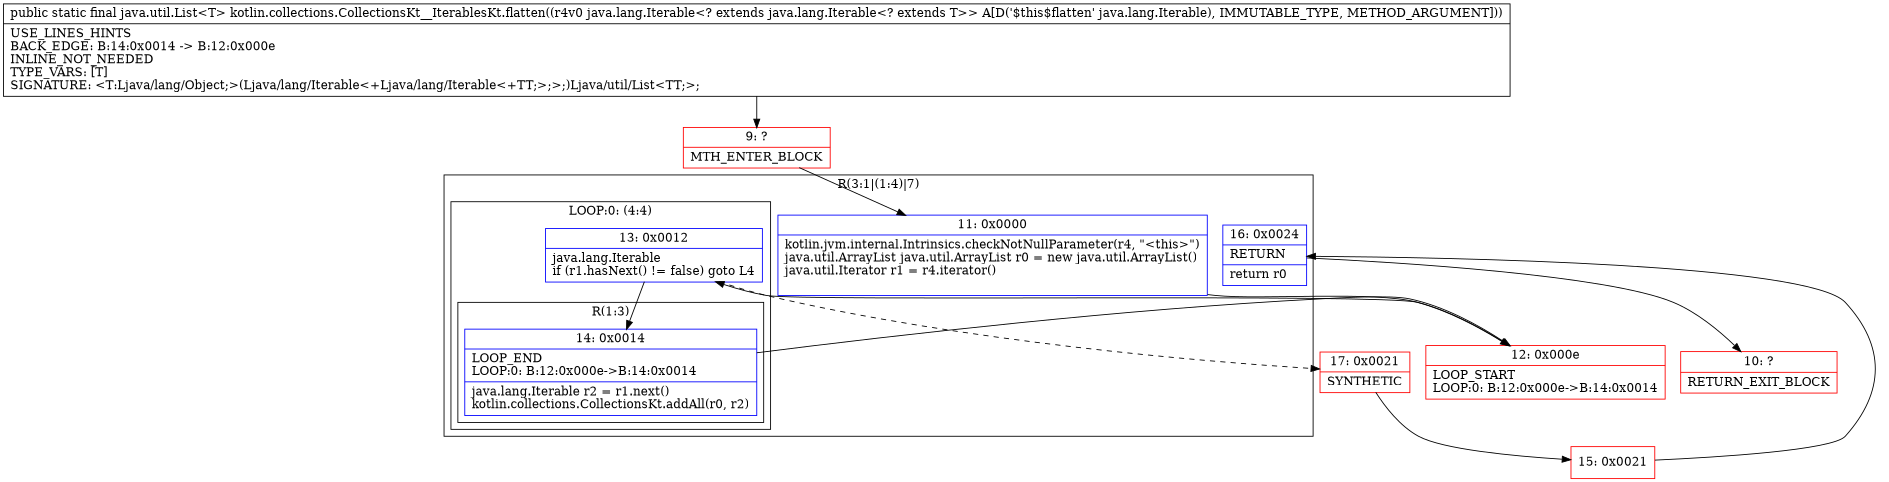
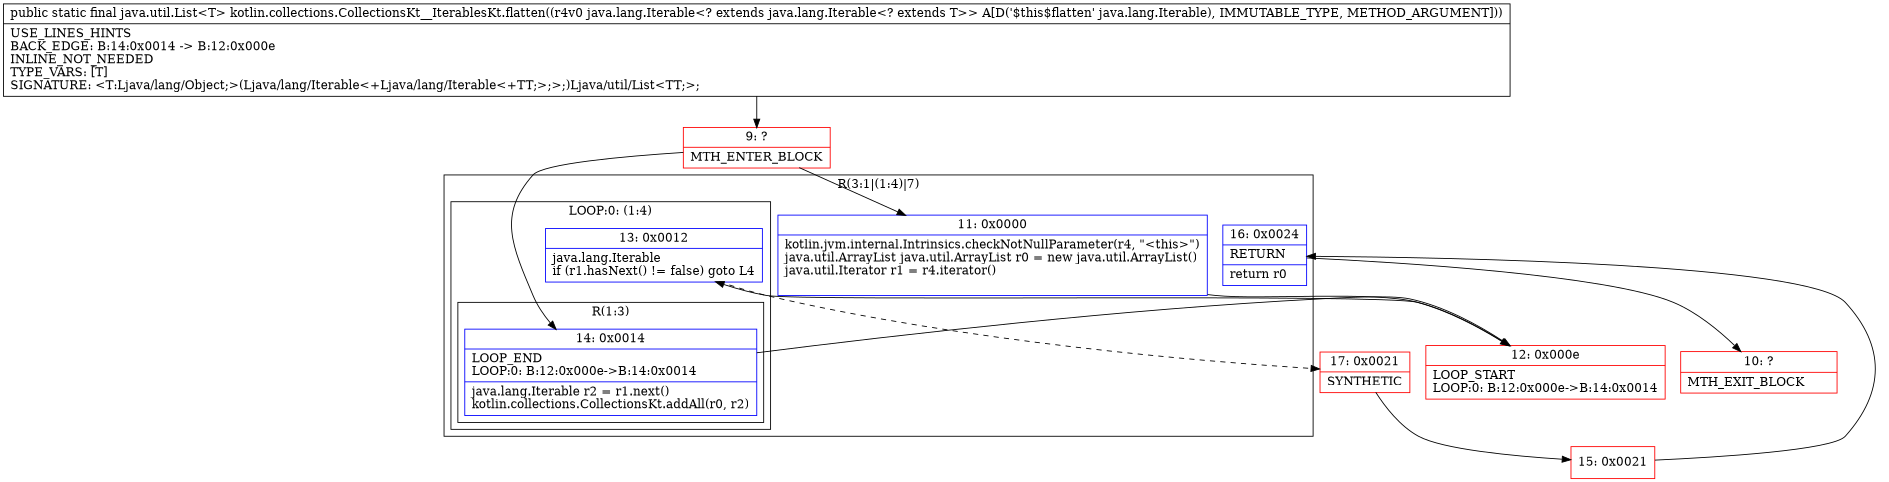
(611, 212) -> (611, 212)
(639, 296) -> (525, 185)
(1759, 382) -> (1746, 382)
